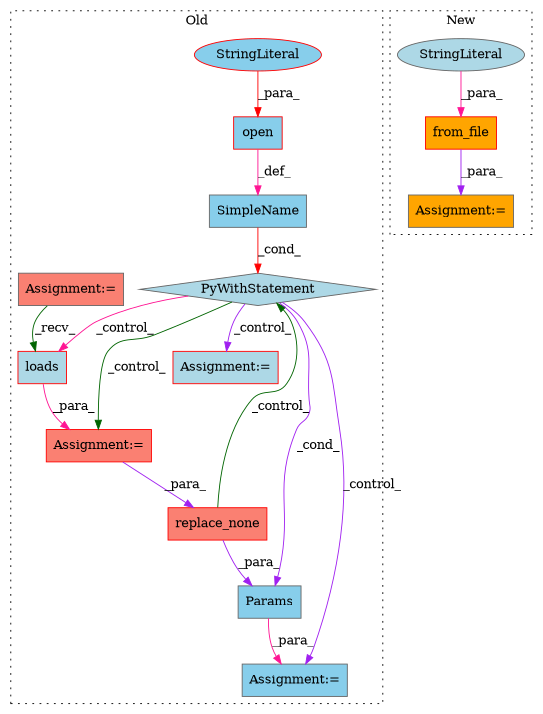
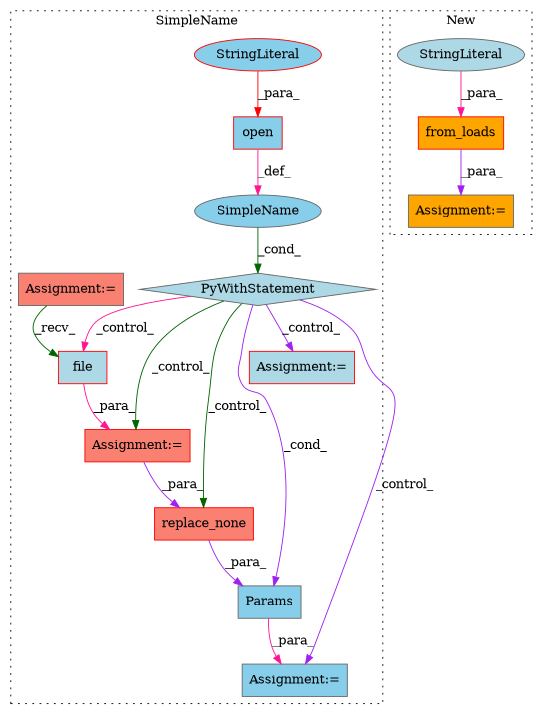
(197, 21) -> (197, 21)
(461, 133) -> (461, 133)
(258, 211) -> (258, 211)
(258, 246) -> (258, 246)
(42, 368) -> (83, 368)
(253, 398) -> (209, 397)
